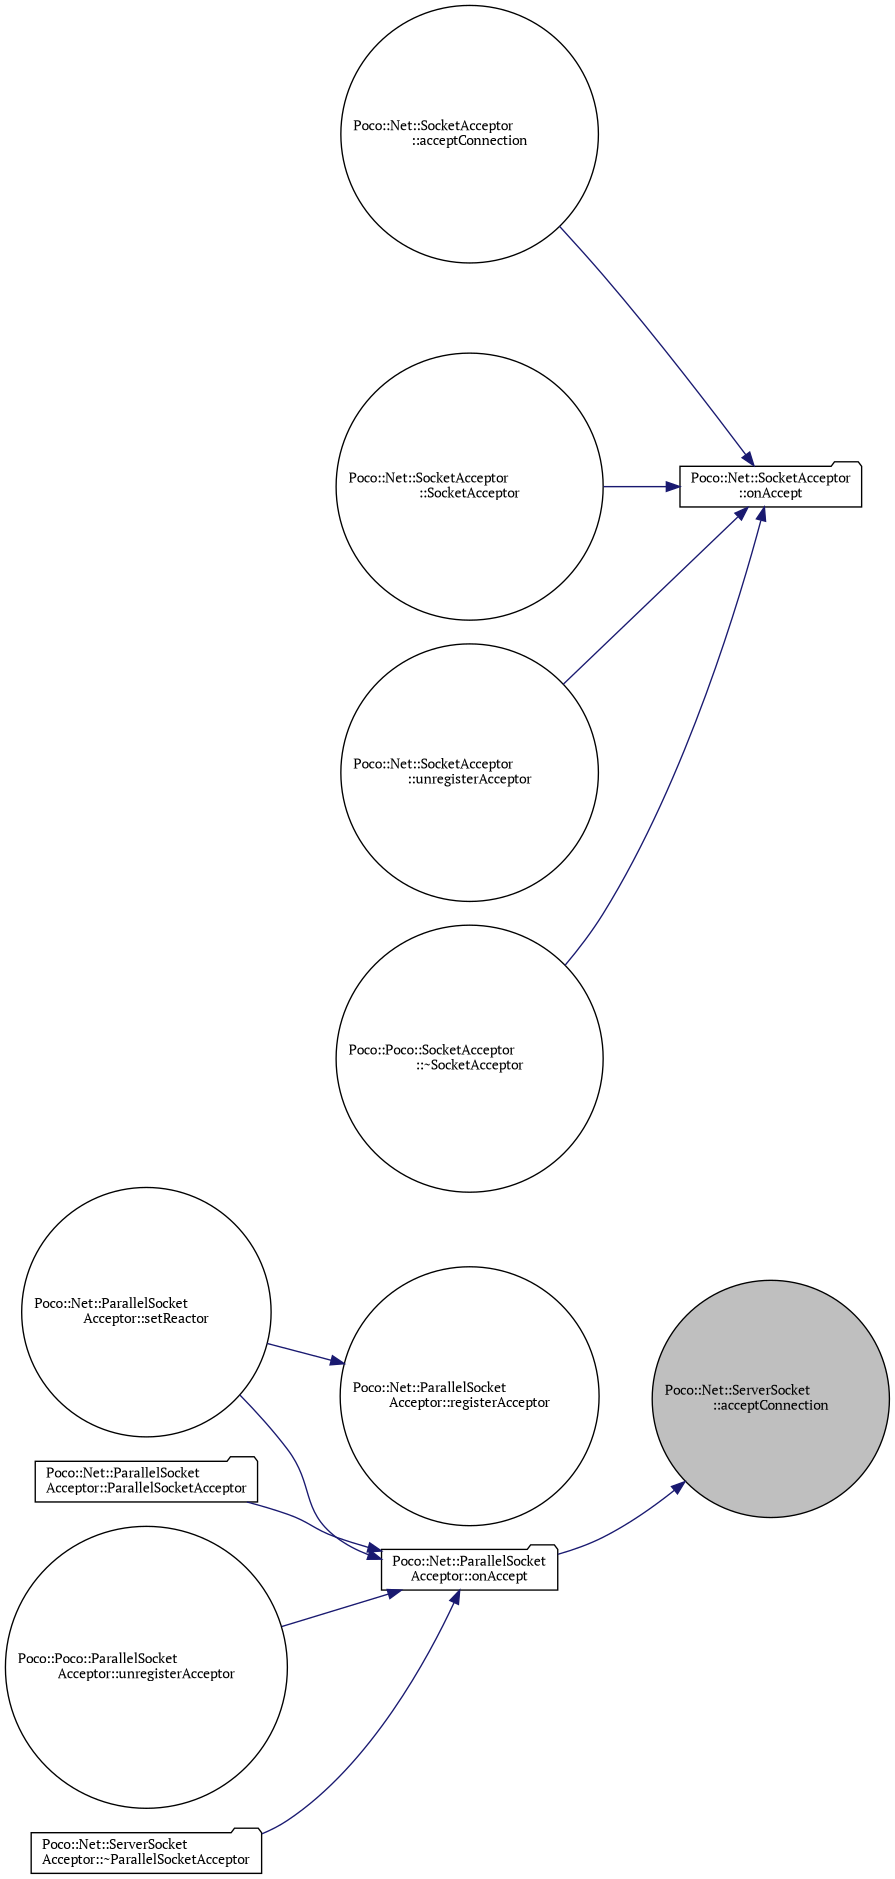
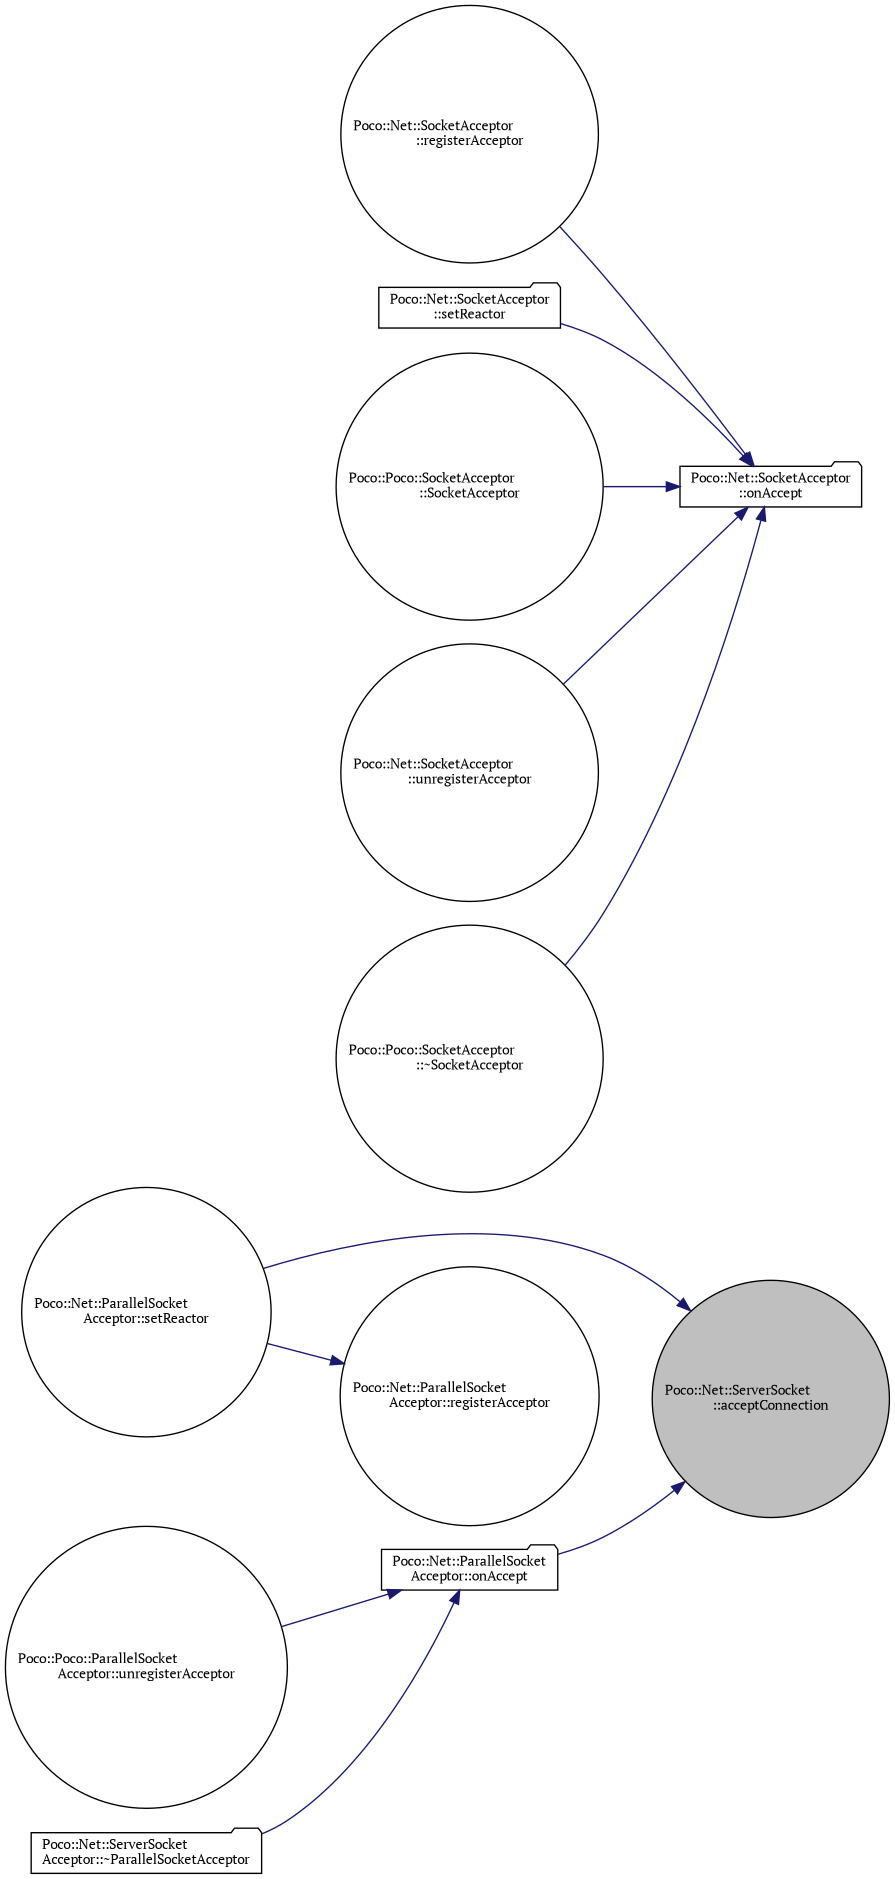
(470, 134) -> (470, 134)
none -> (470, 308)
(470, 487) -> (470, 487)
(303, 1479) -> (478, 1234)
(146, 1482) -> none
